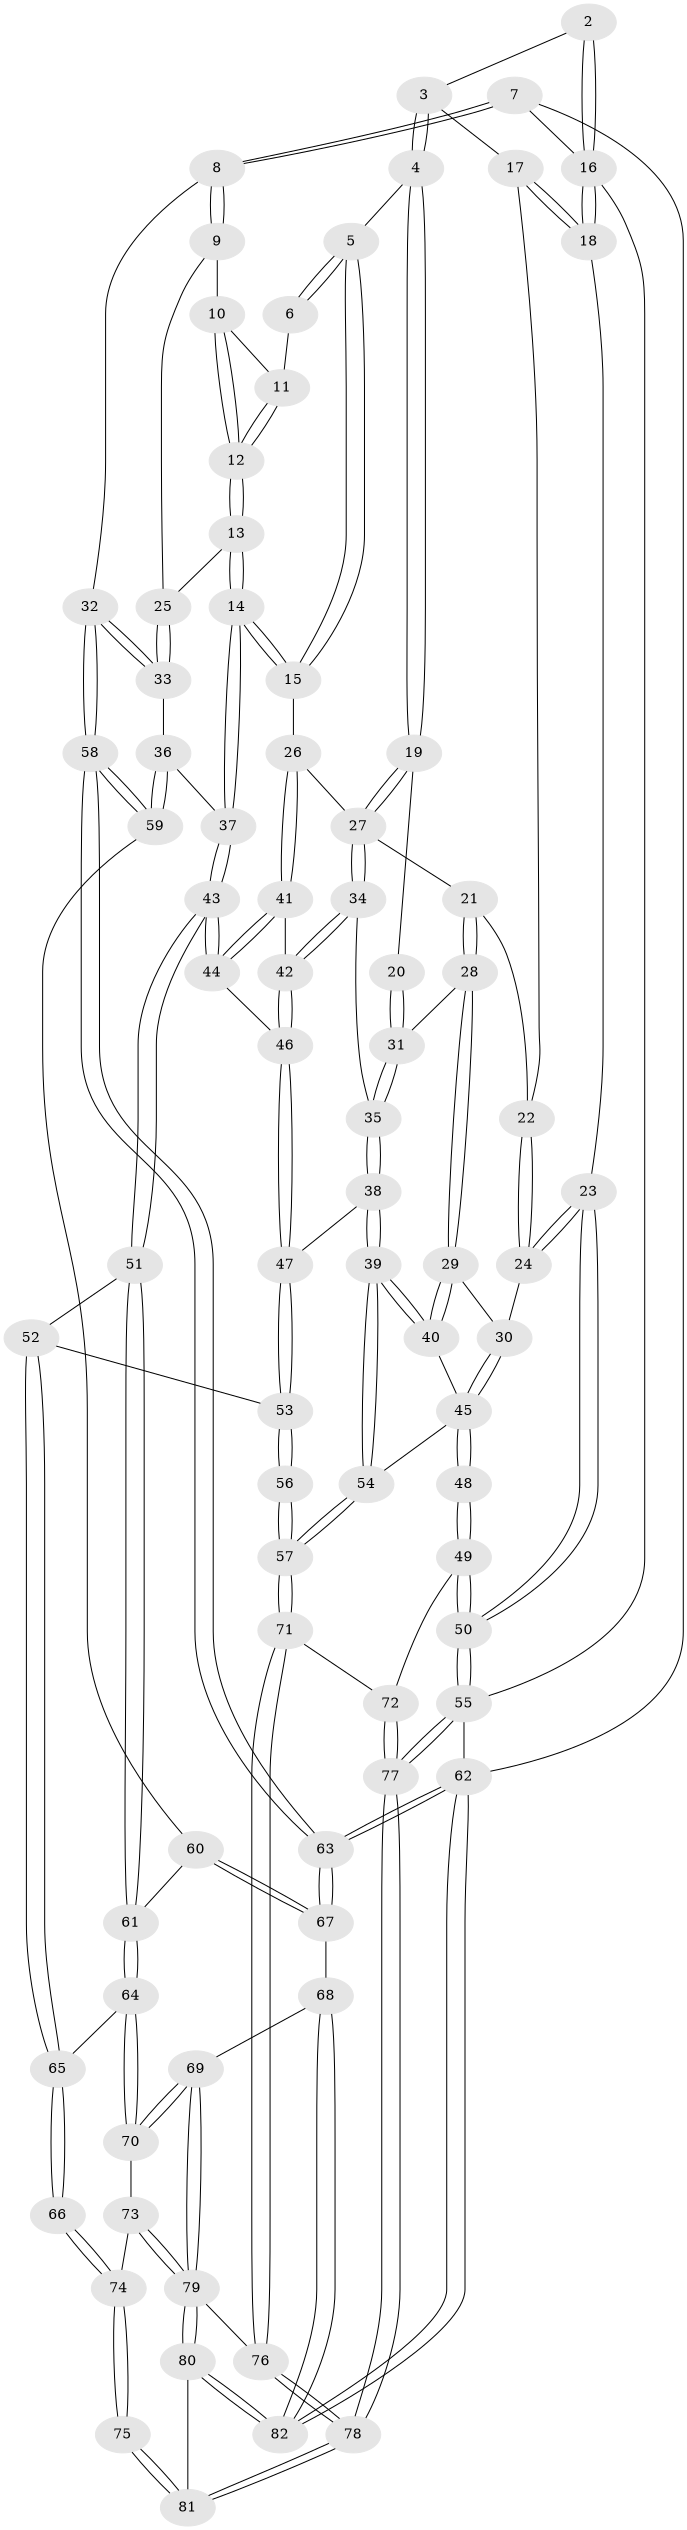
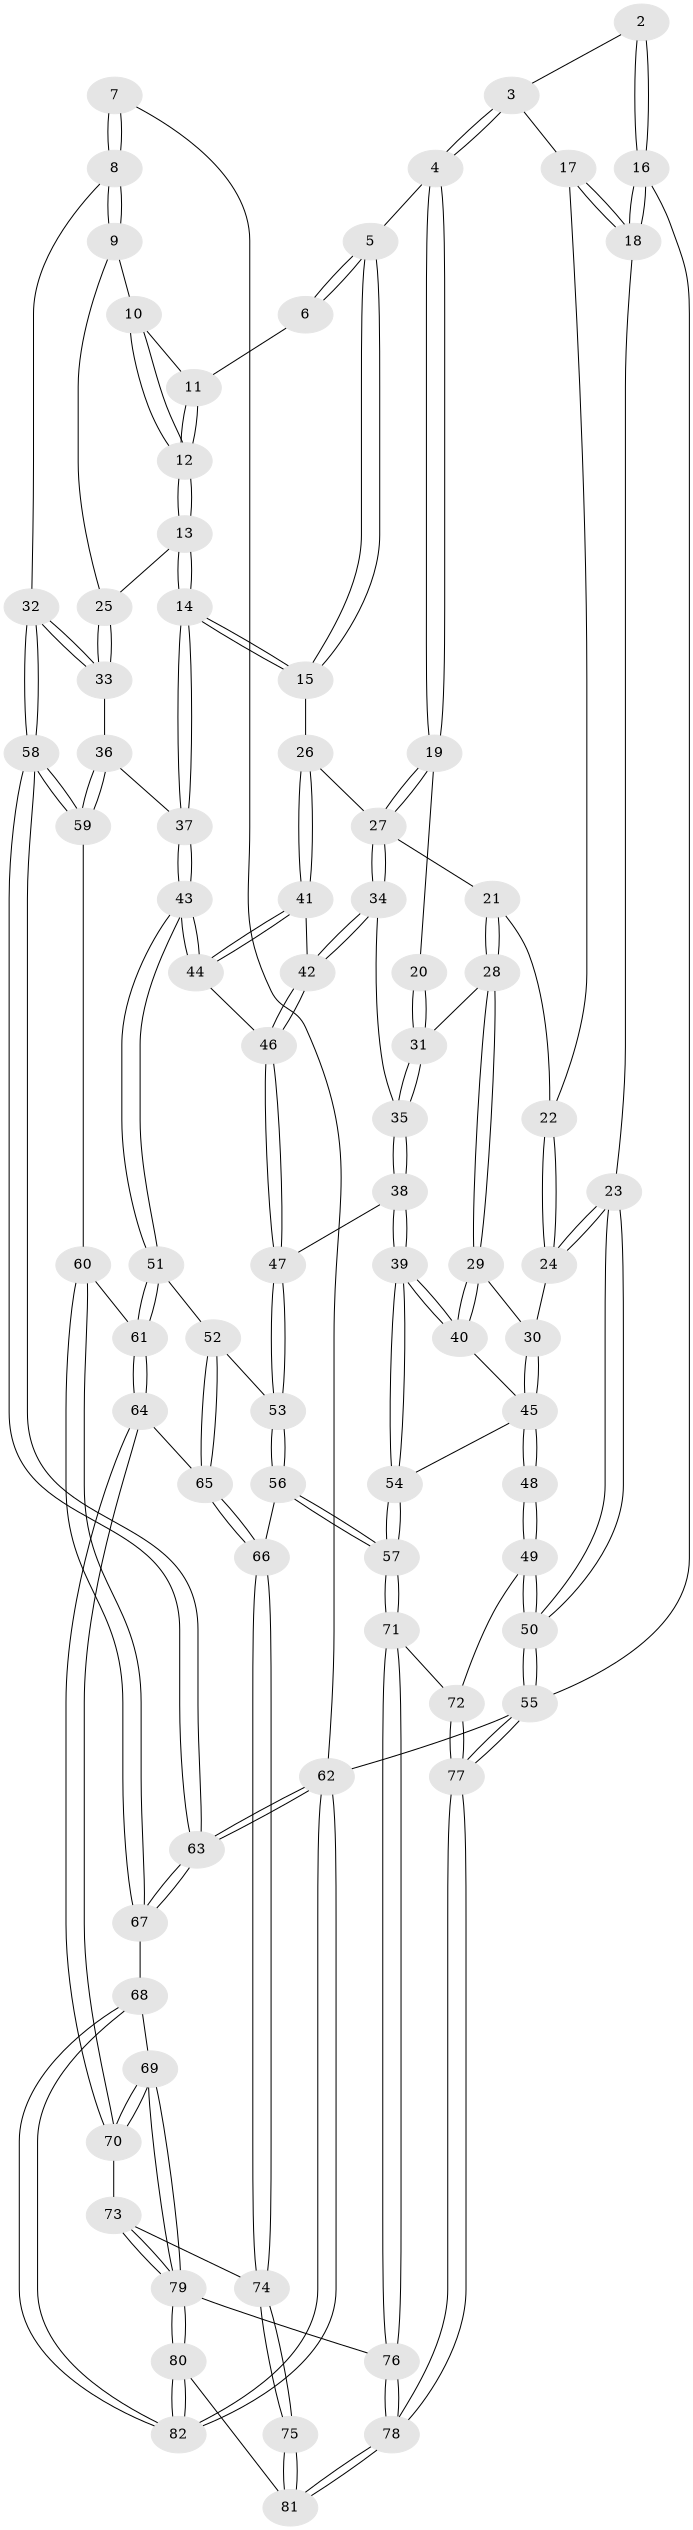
(552, 132) -> none
none -> (270, 1521)
